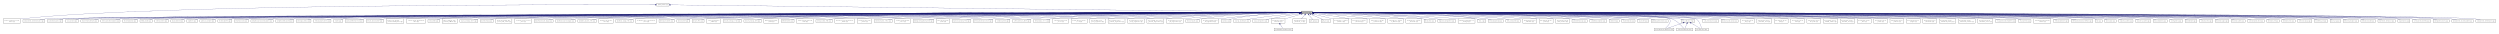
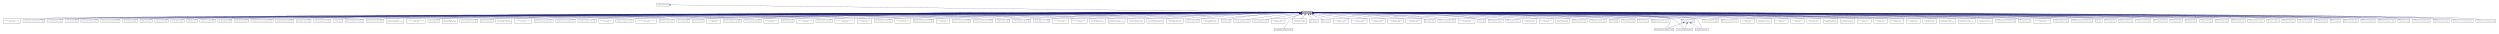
(338, 7) -> (660, 14)
(1281, 26) -> (1291, 19)
